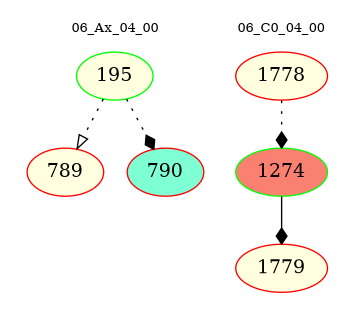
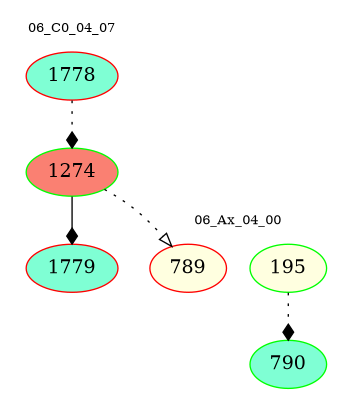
(282, 29) -> (72, 29)
(282, 76) -> (72, 76)
(93, 118) -> (147, 220)
(166, 172) -> (288, 364)
(282, 268) -> (72, 268)
